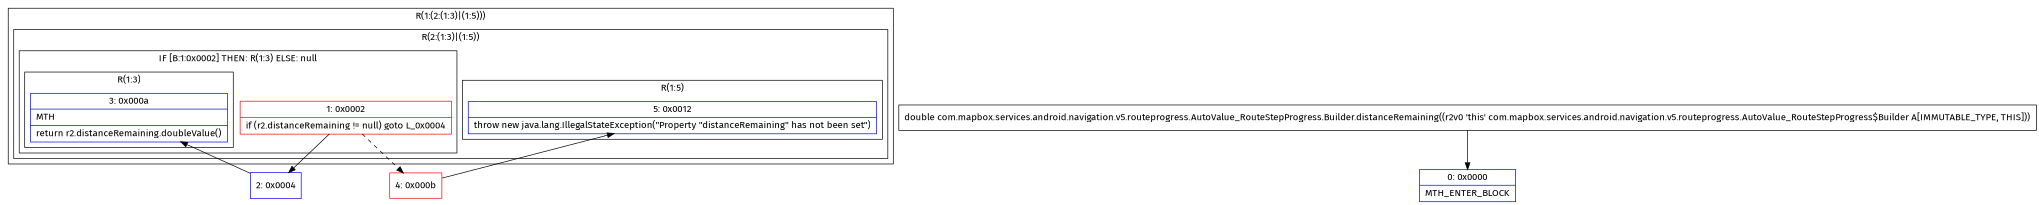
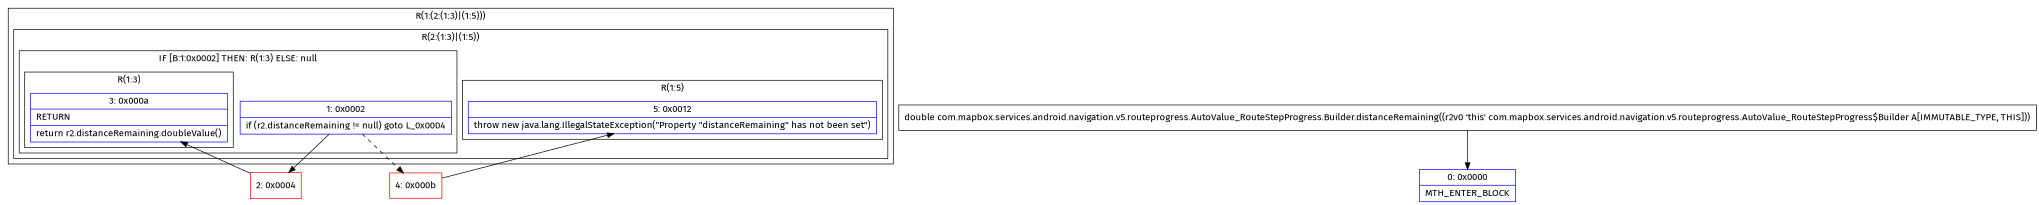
(46, 117) -> (54, 117)
(346, 118) -> (346, 118)
(276, 186) -> (276, 186)
